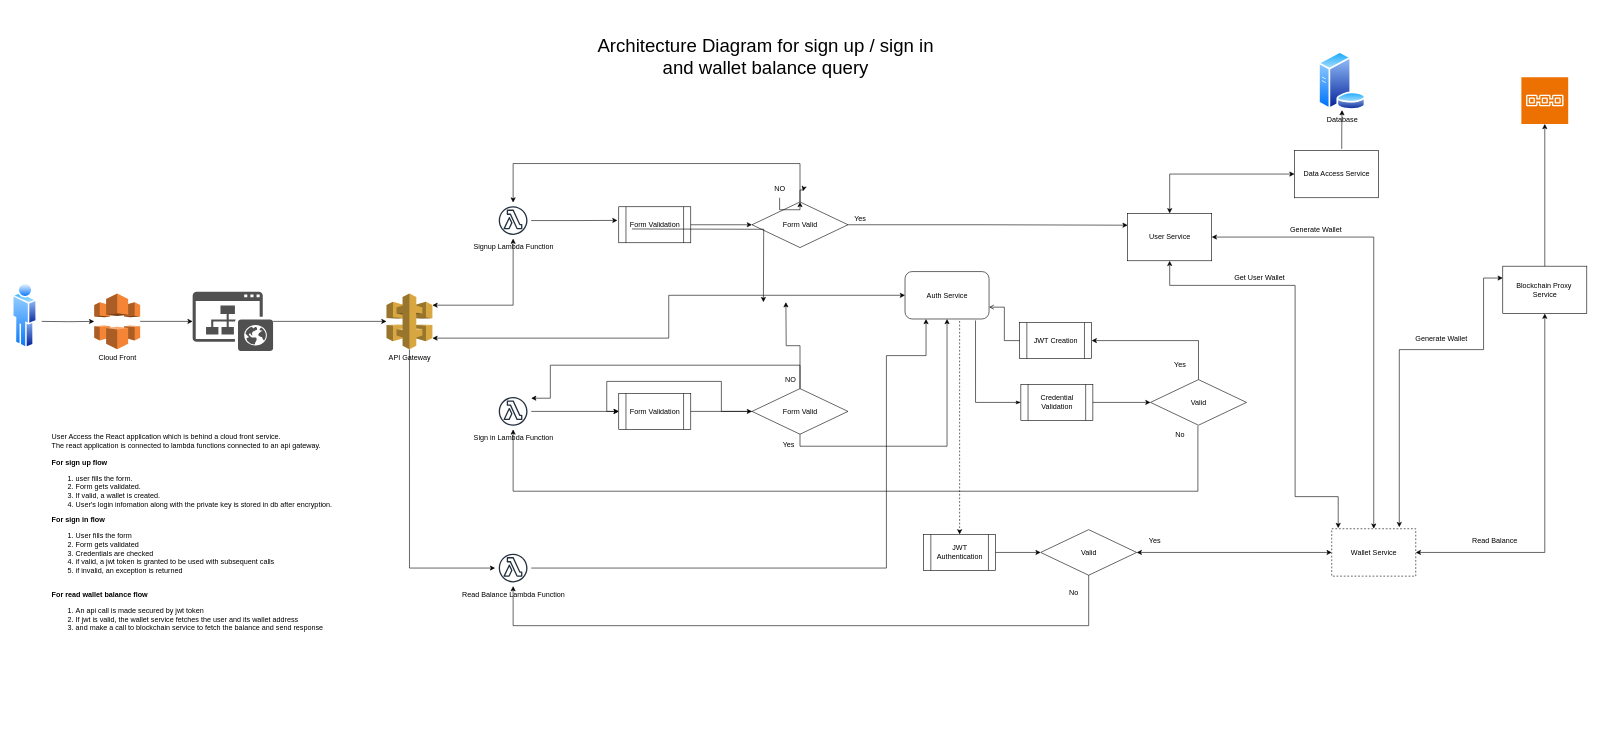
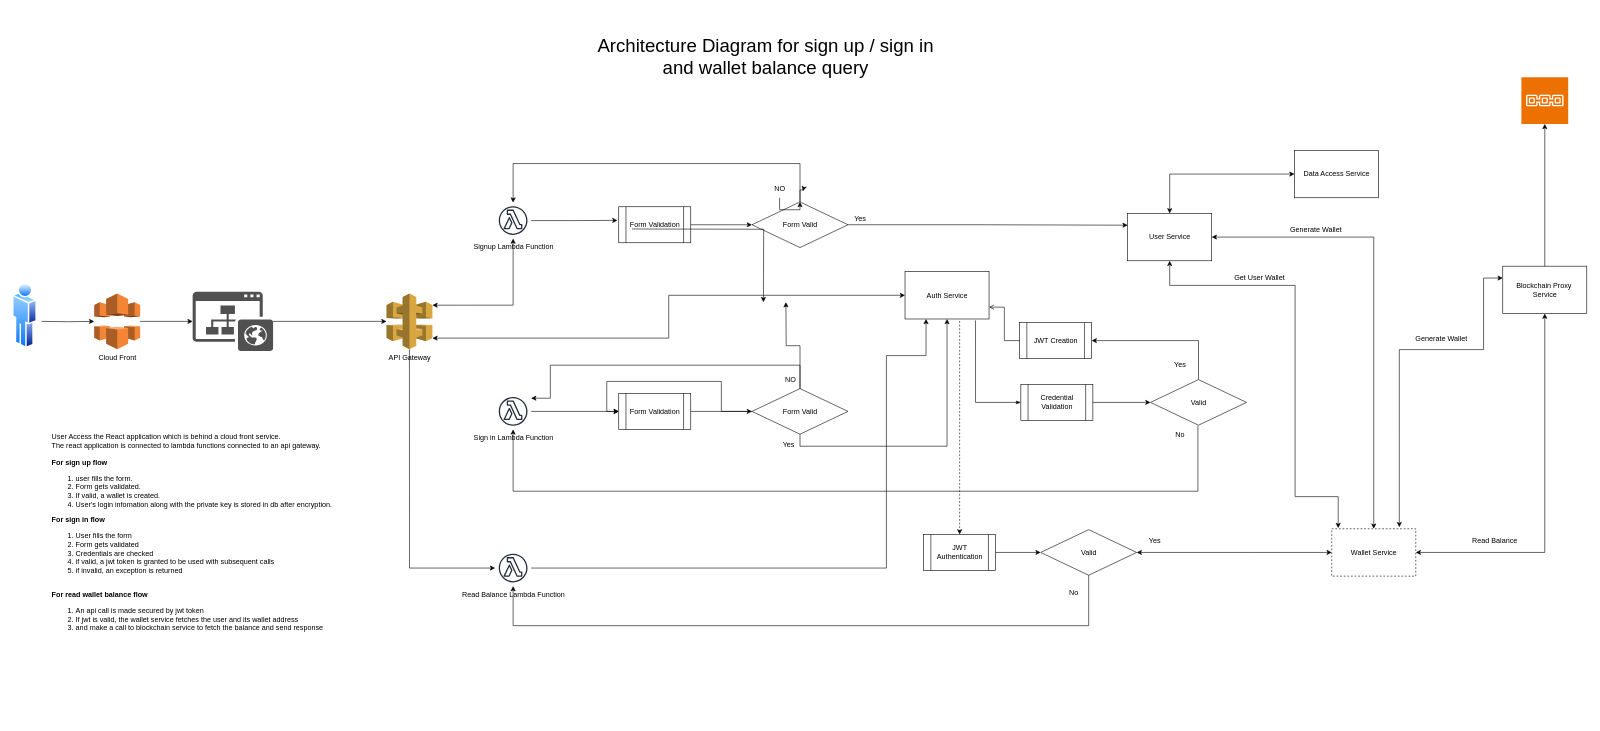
(1342, 81) -> none
(1342, 119) -> none
(947, 295) -> (947, 295)
